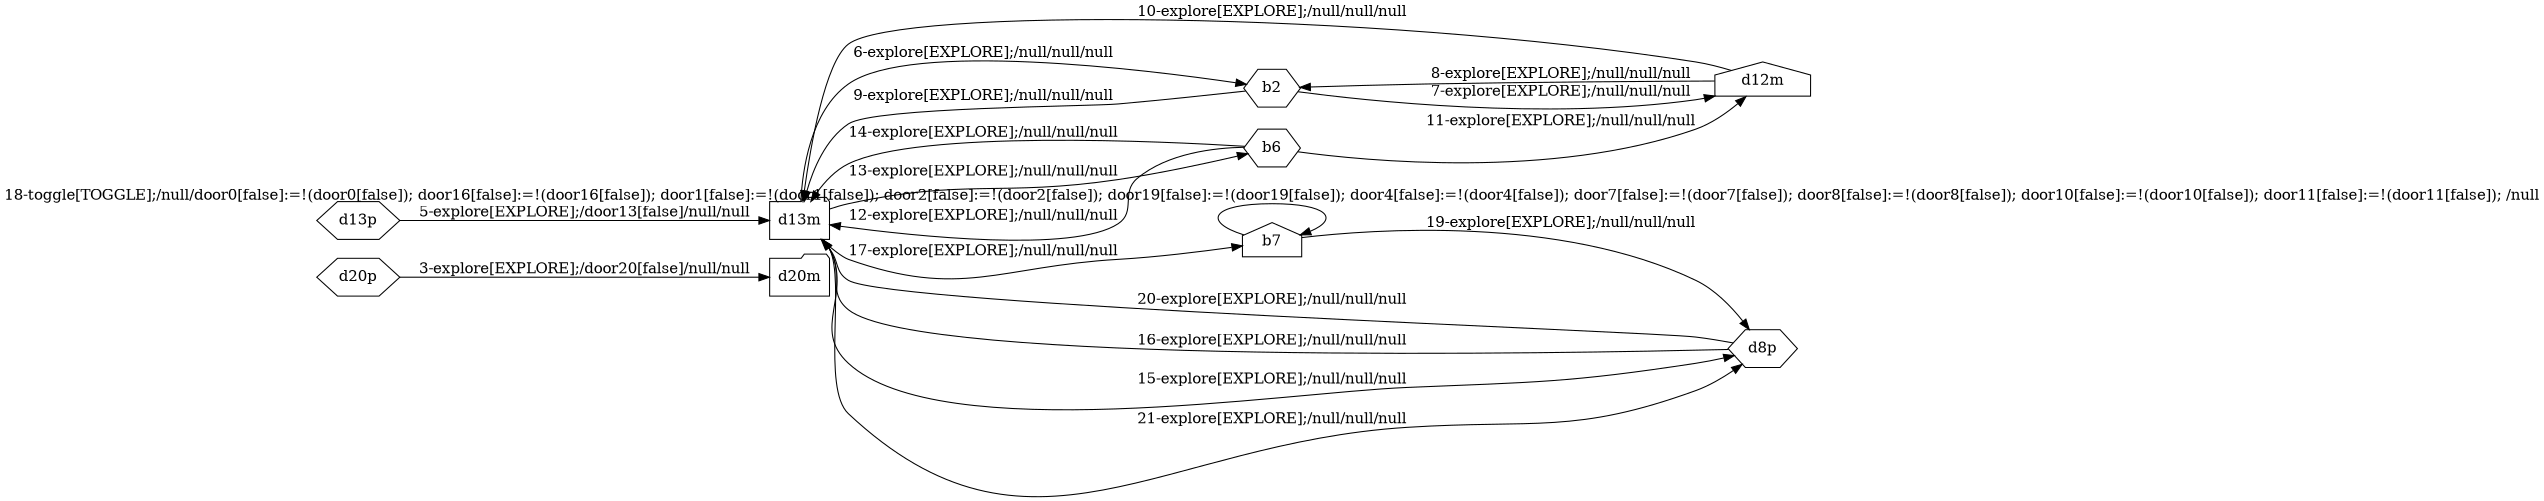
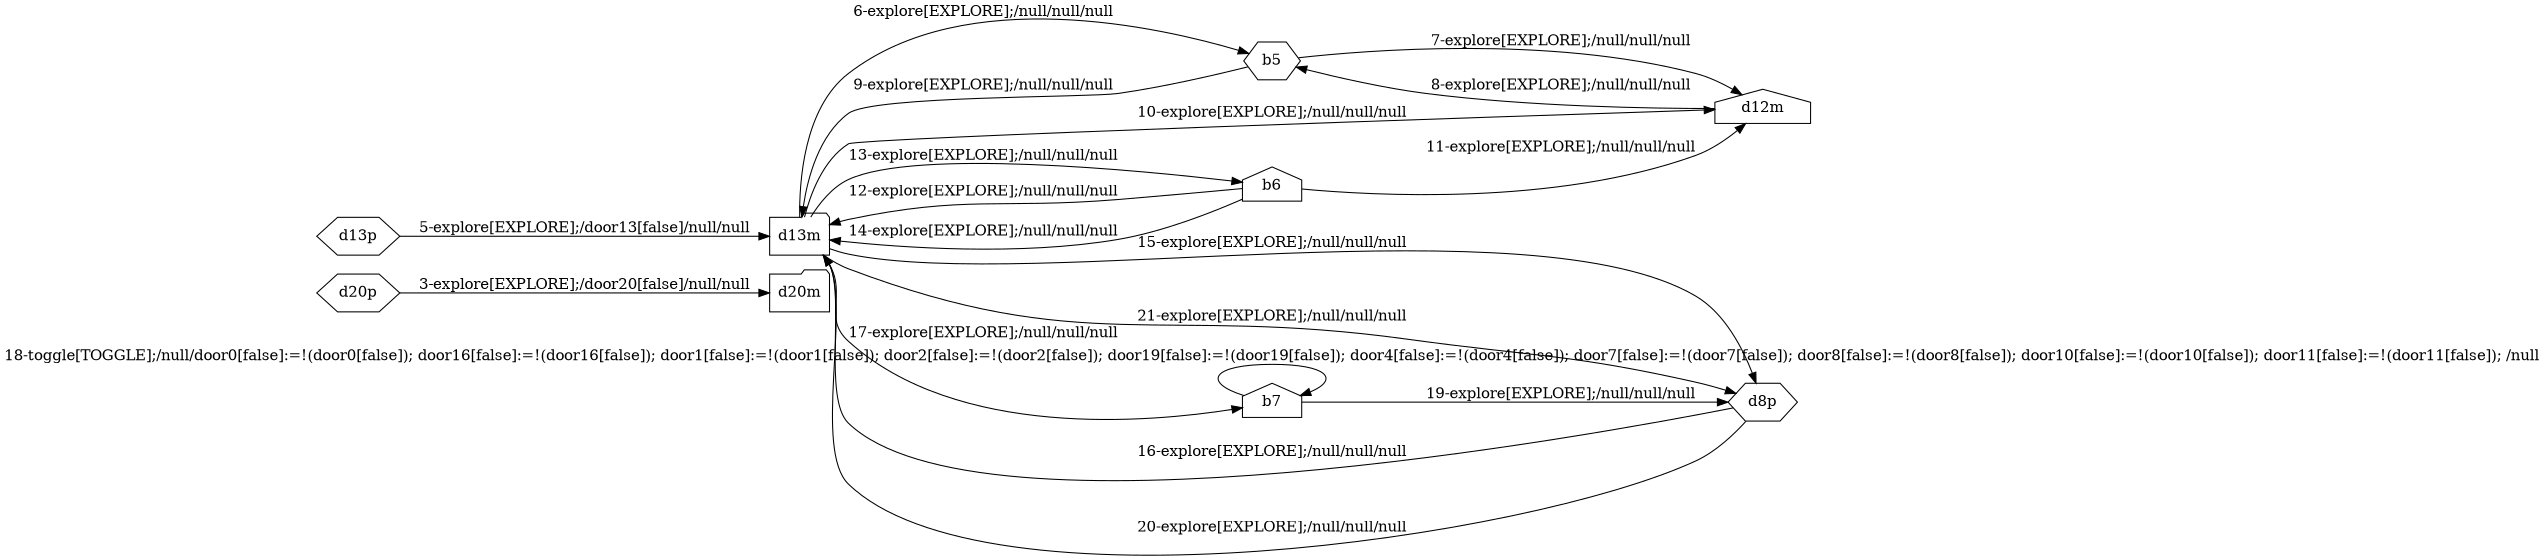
(1213, 21) -> (1233, 126)
(1272, 88) -> (1272, 61)
(1272, 148) -> (1272, 186)
